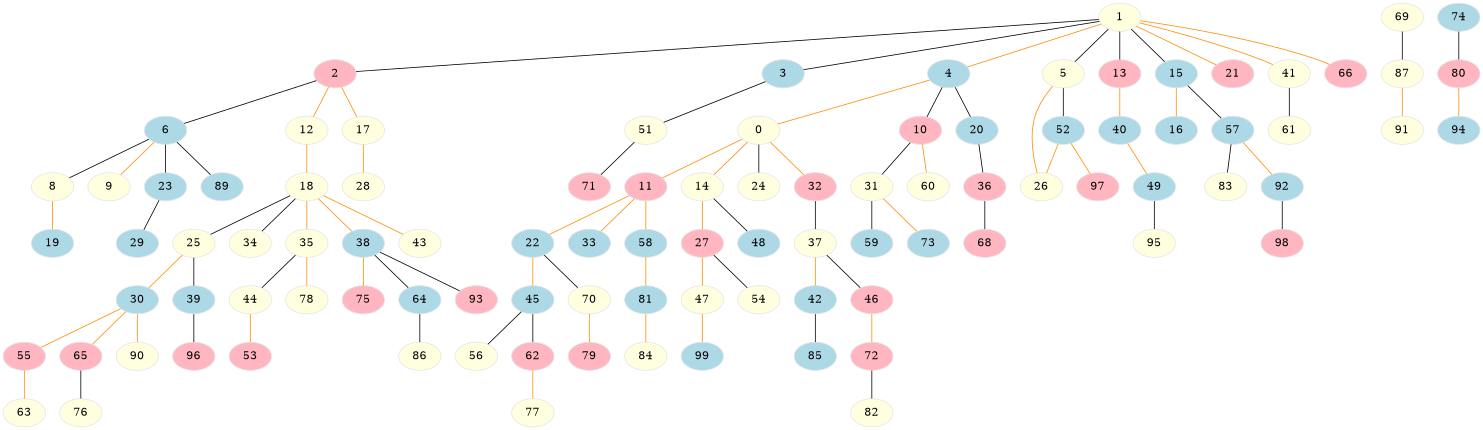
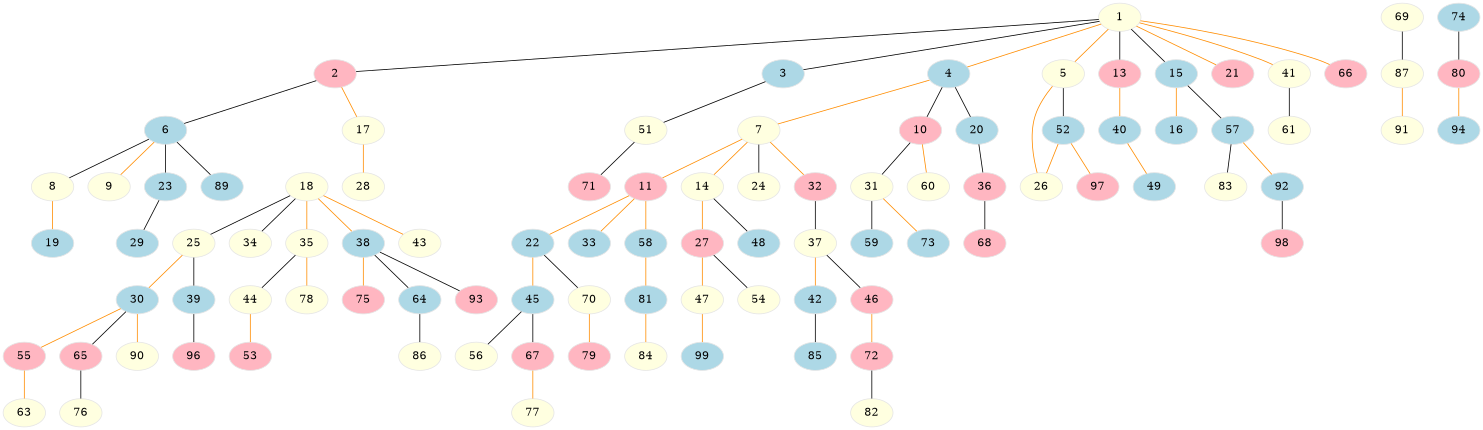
(1092, 45) -> (1092, 45)
(307, 130) -> none
(759, 130) -> (759, 130)
(1154, 243) -> none
(109, 328) -> (109, 328)
(533, 356) -> (533, 356)
